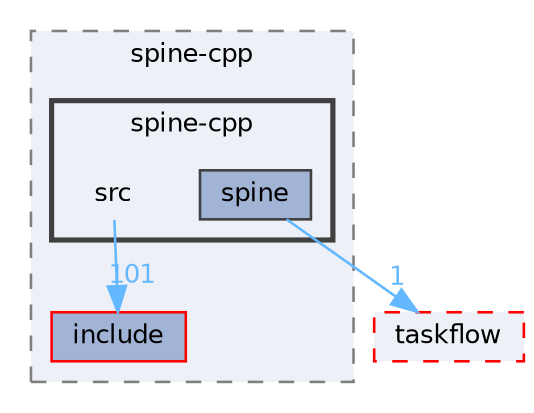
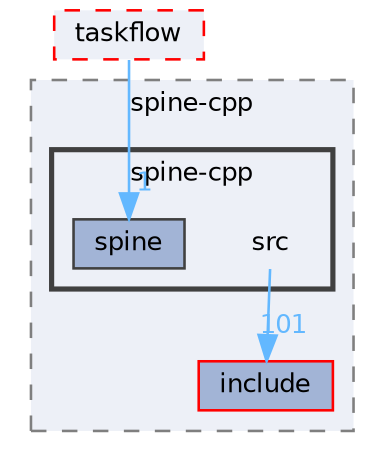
(341, 258) -> (129, 127)
